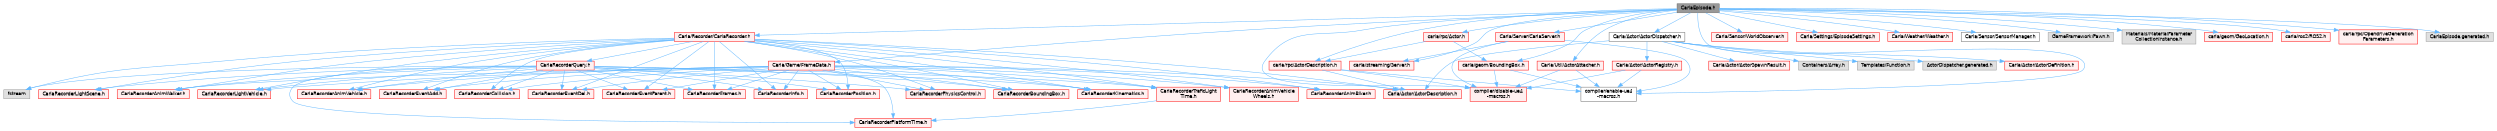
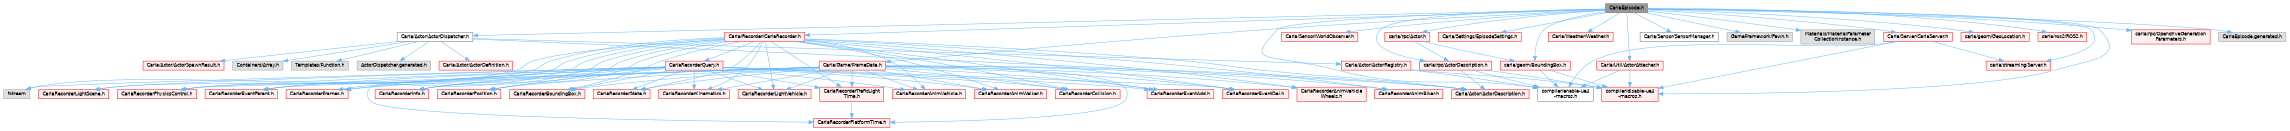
none -> (622, 94)
